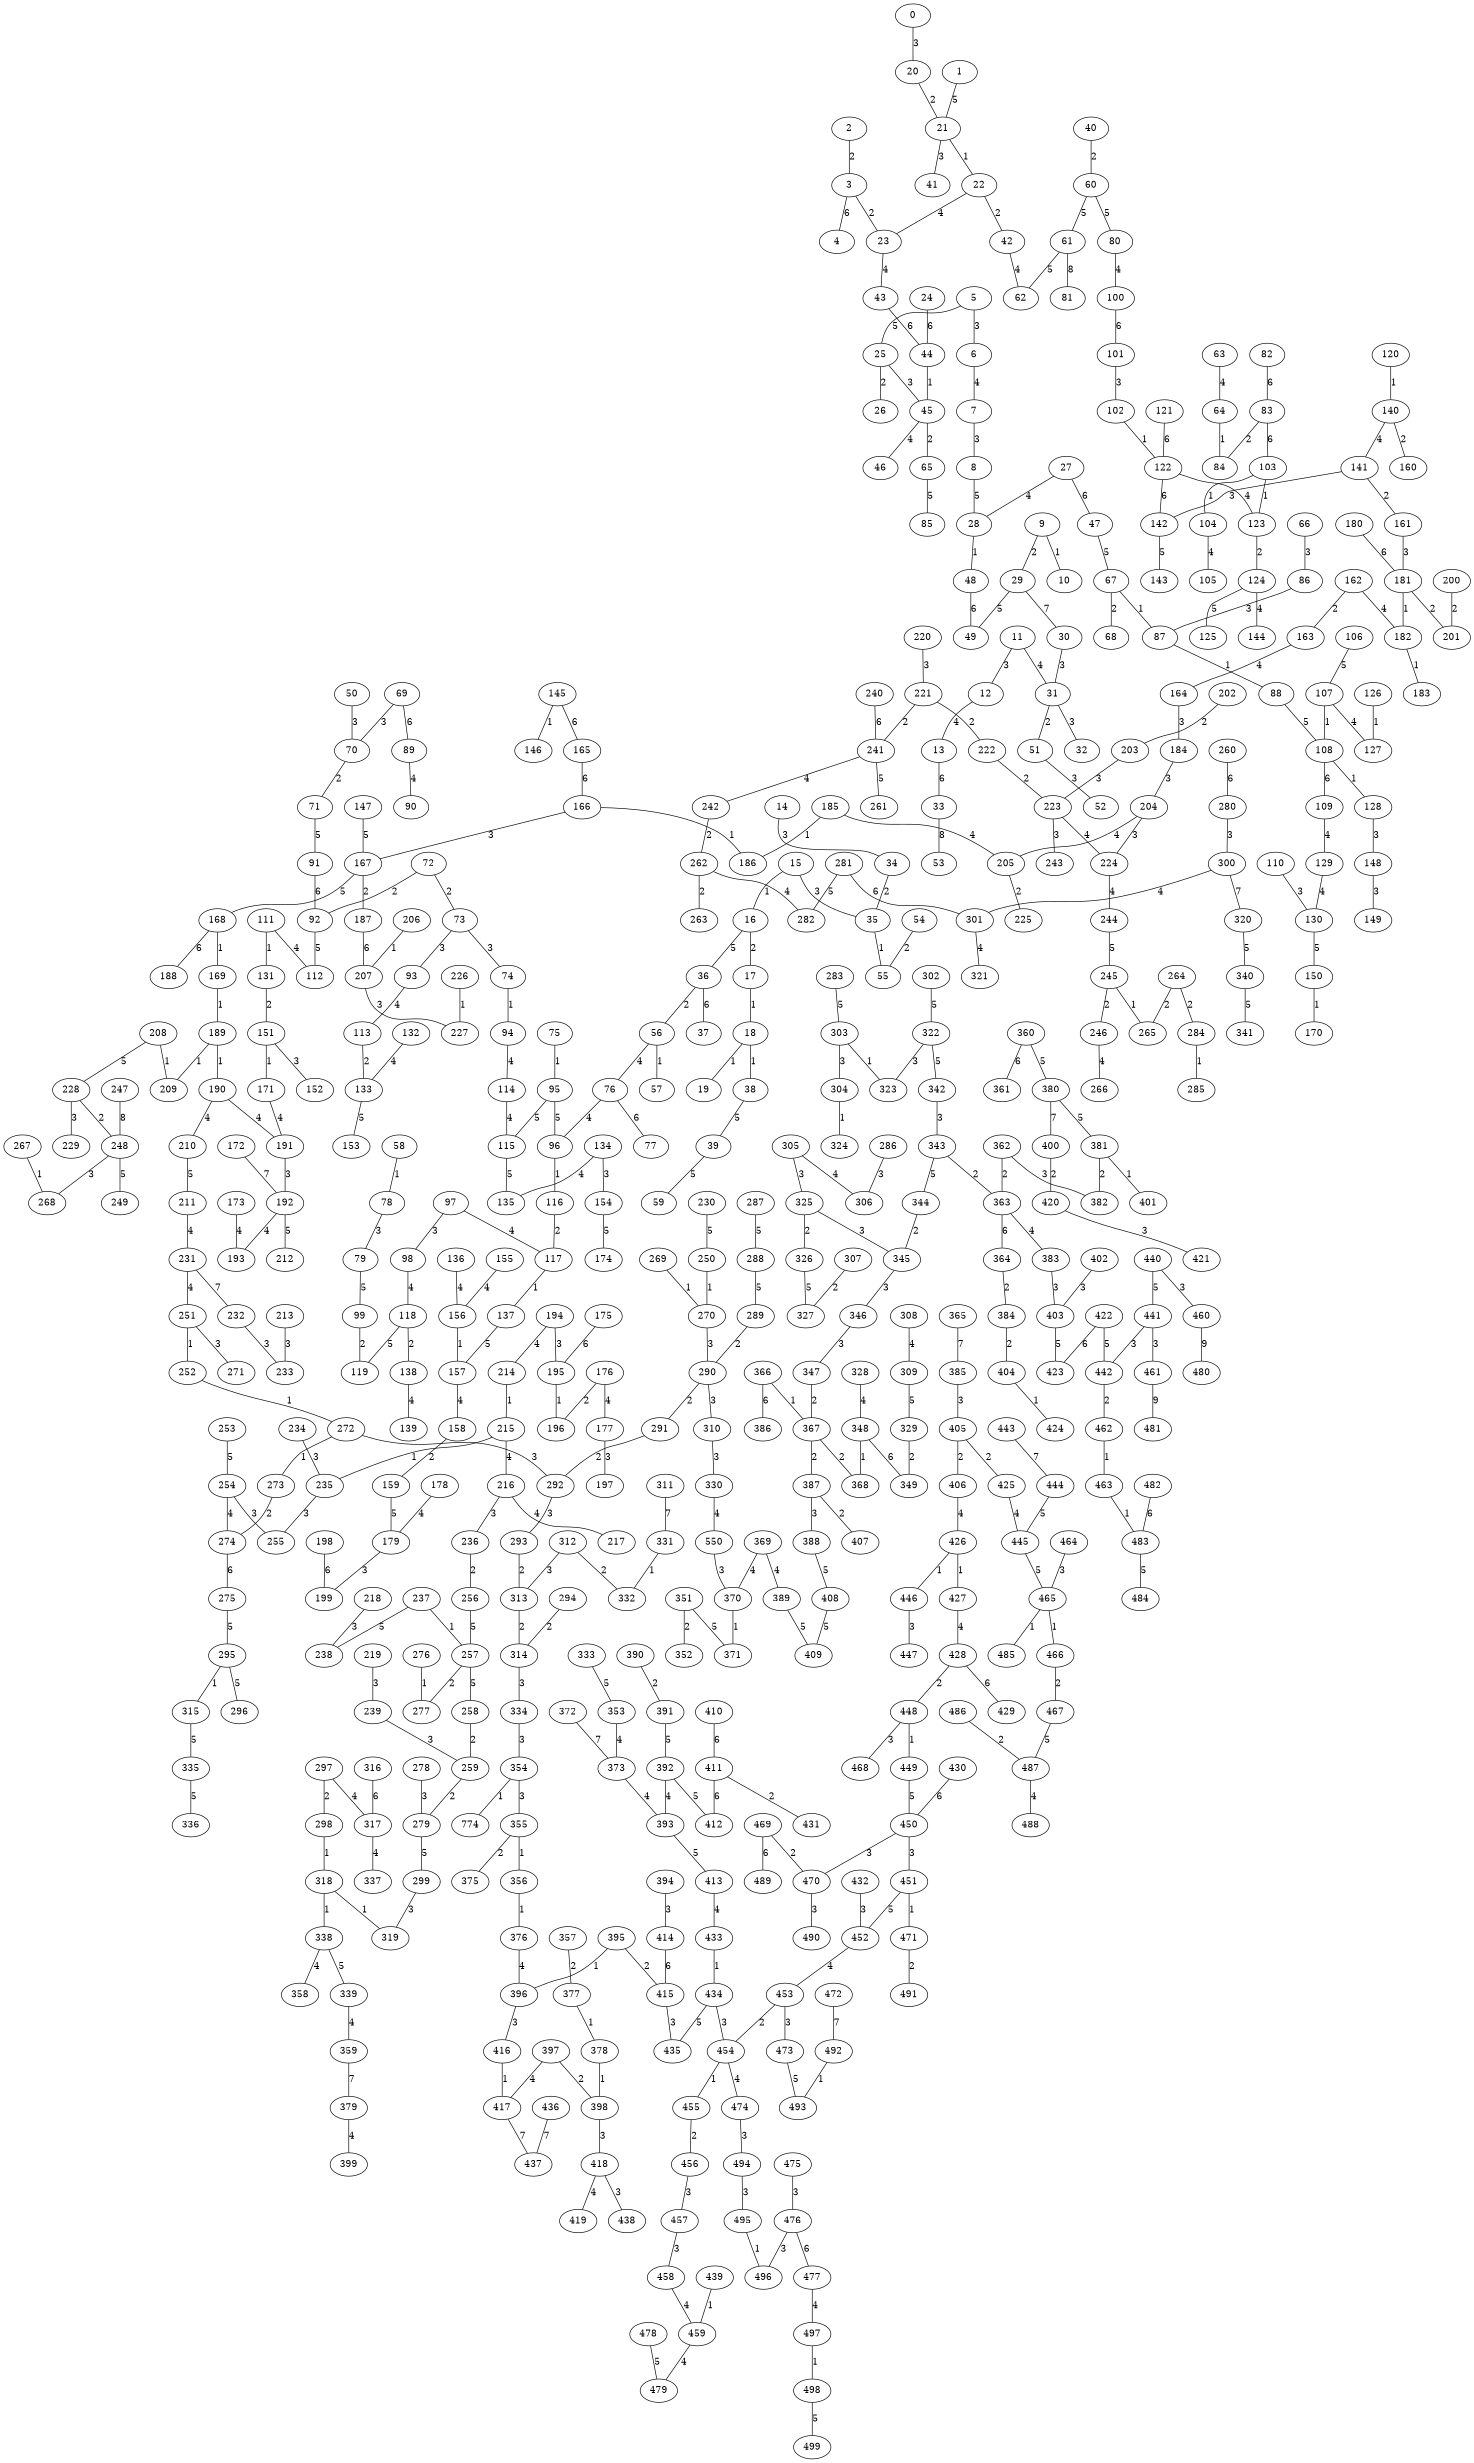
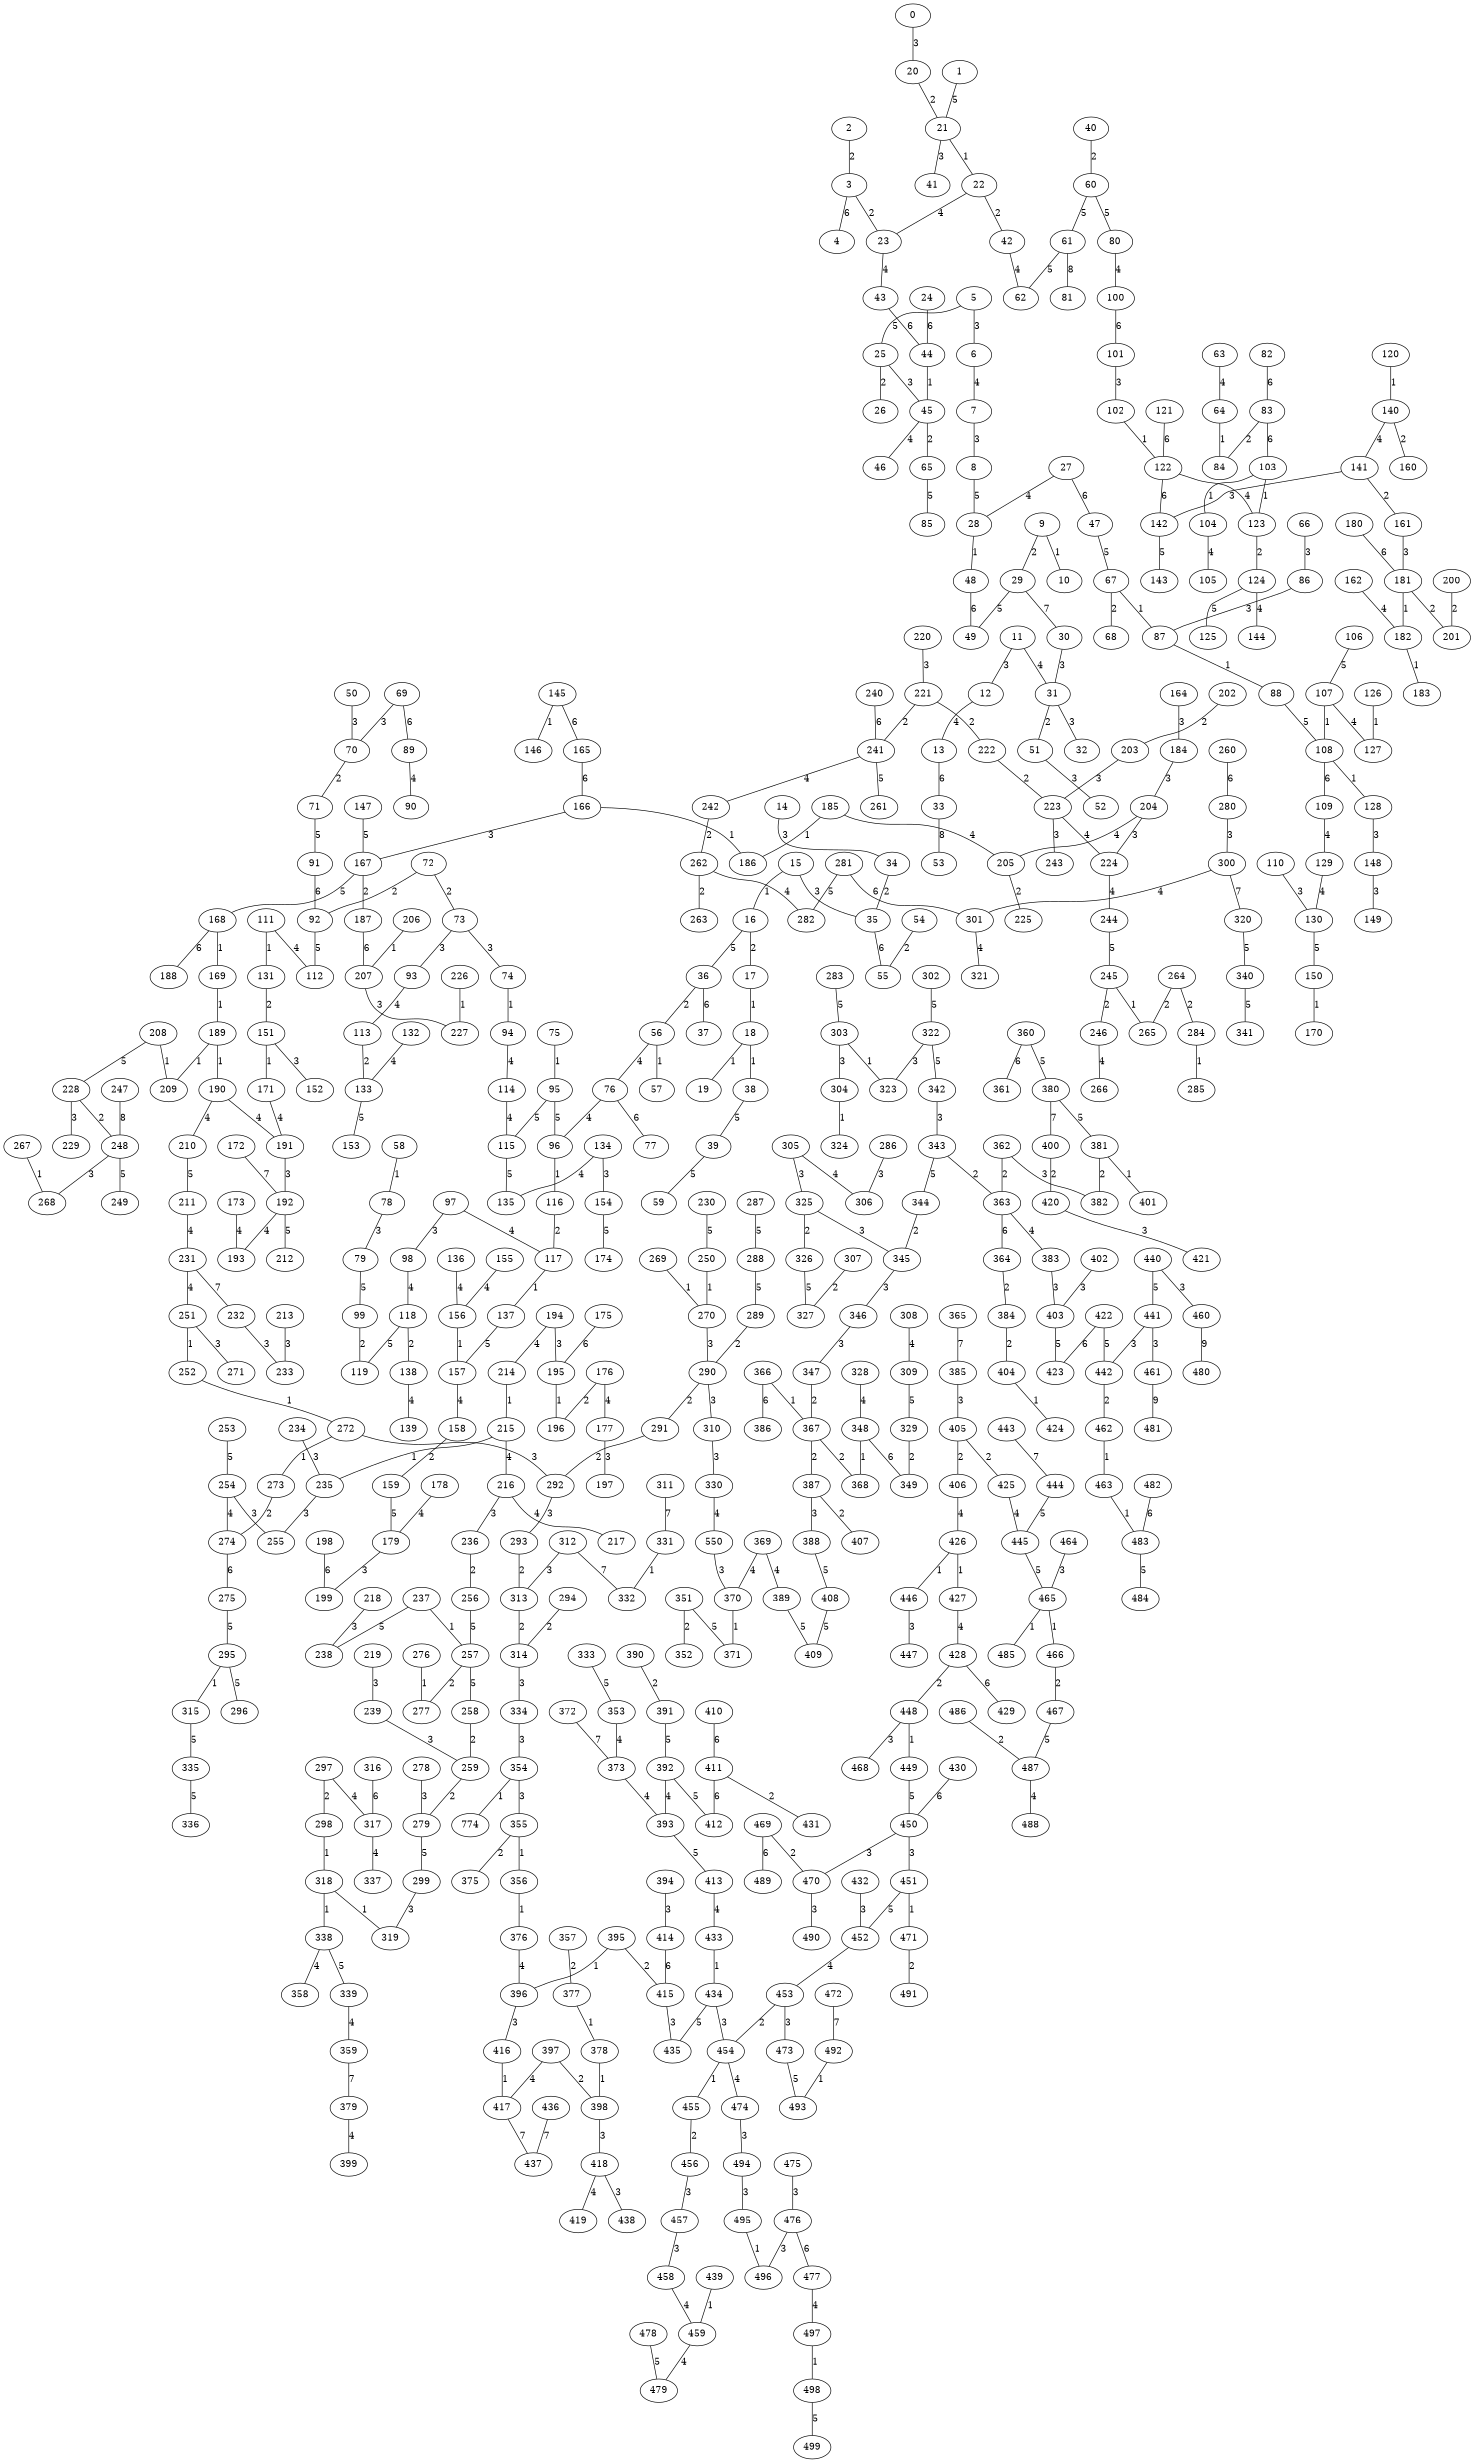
(1306, 638) -> none
(882, 949) -> (882, 949)
(604, 1571) -> (604, 1571)
